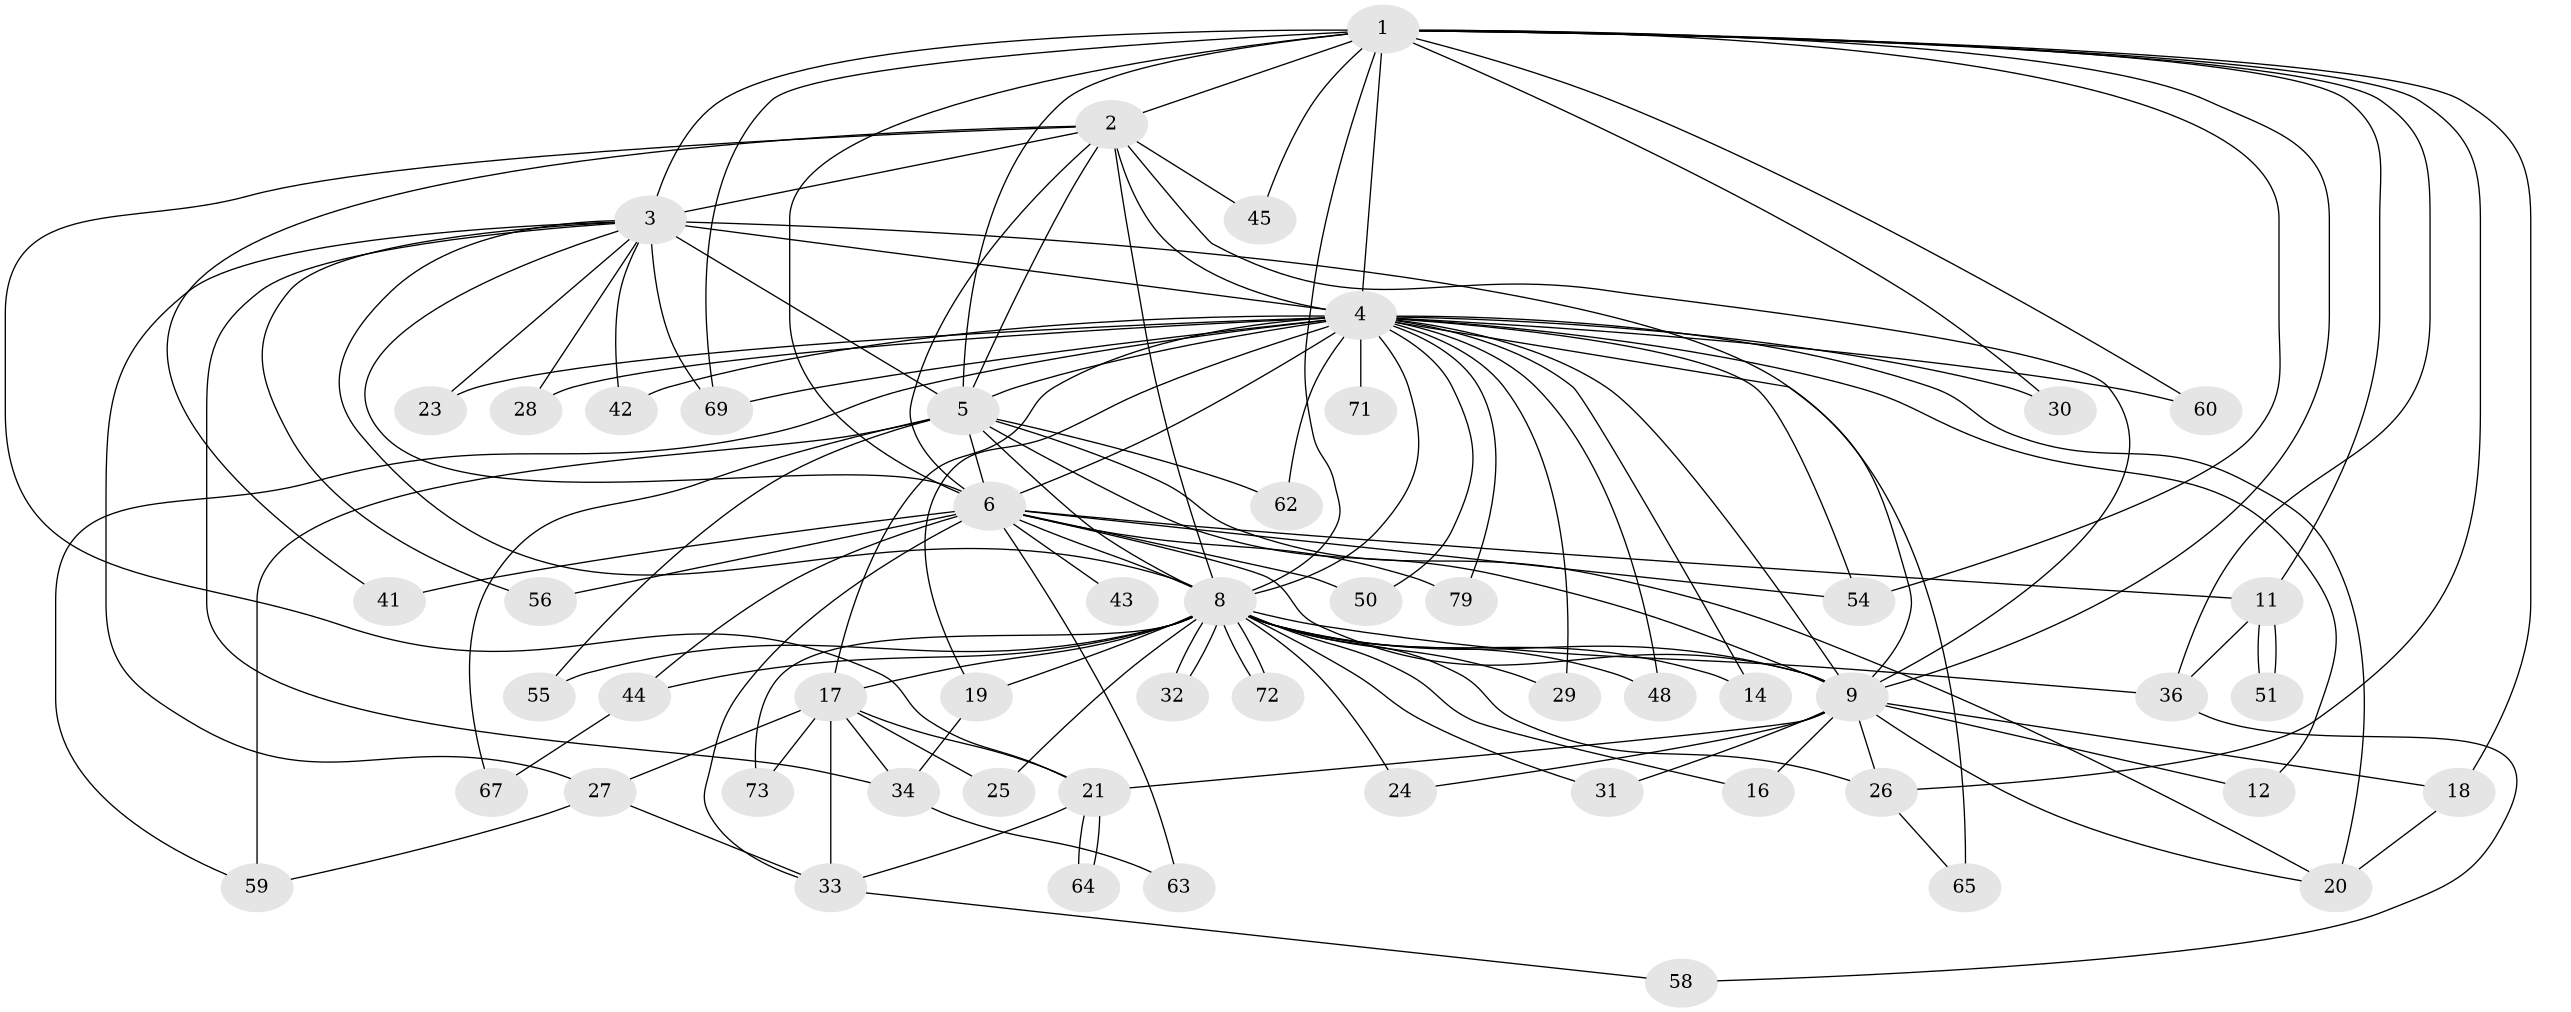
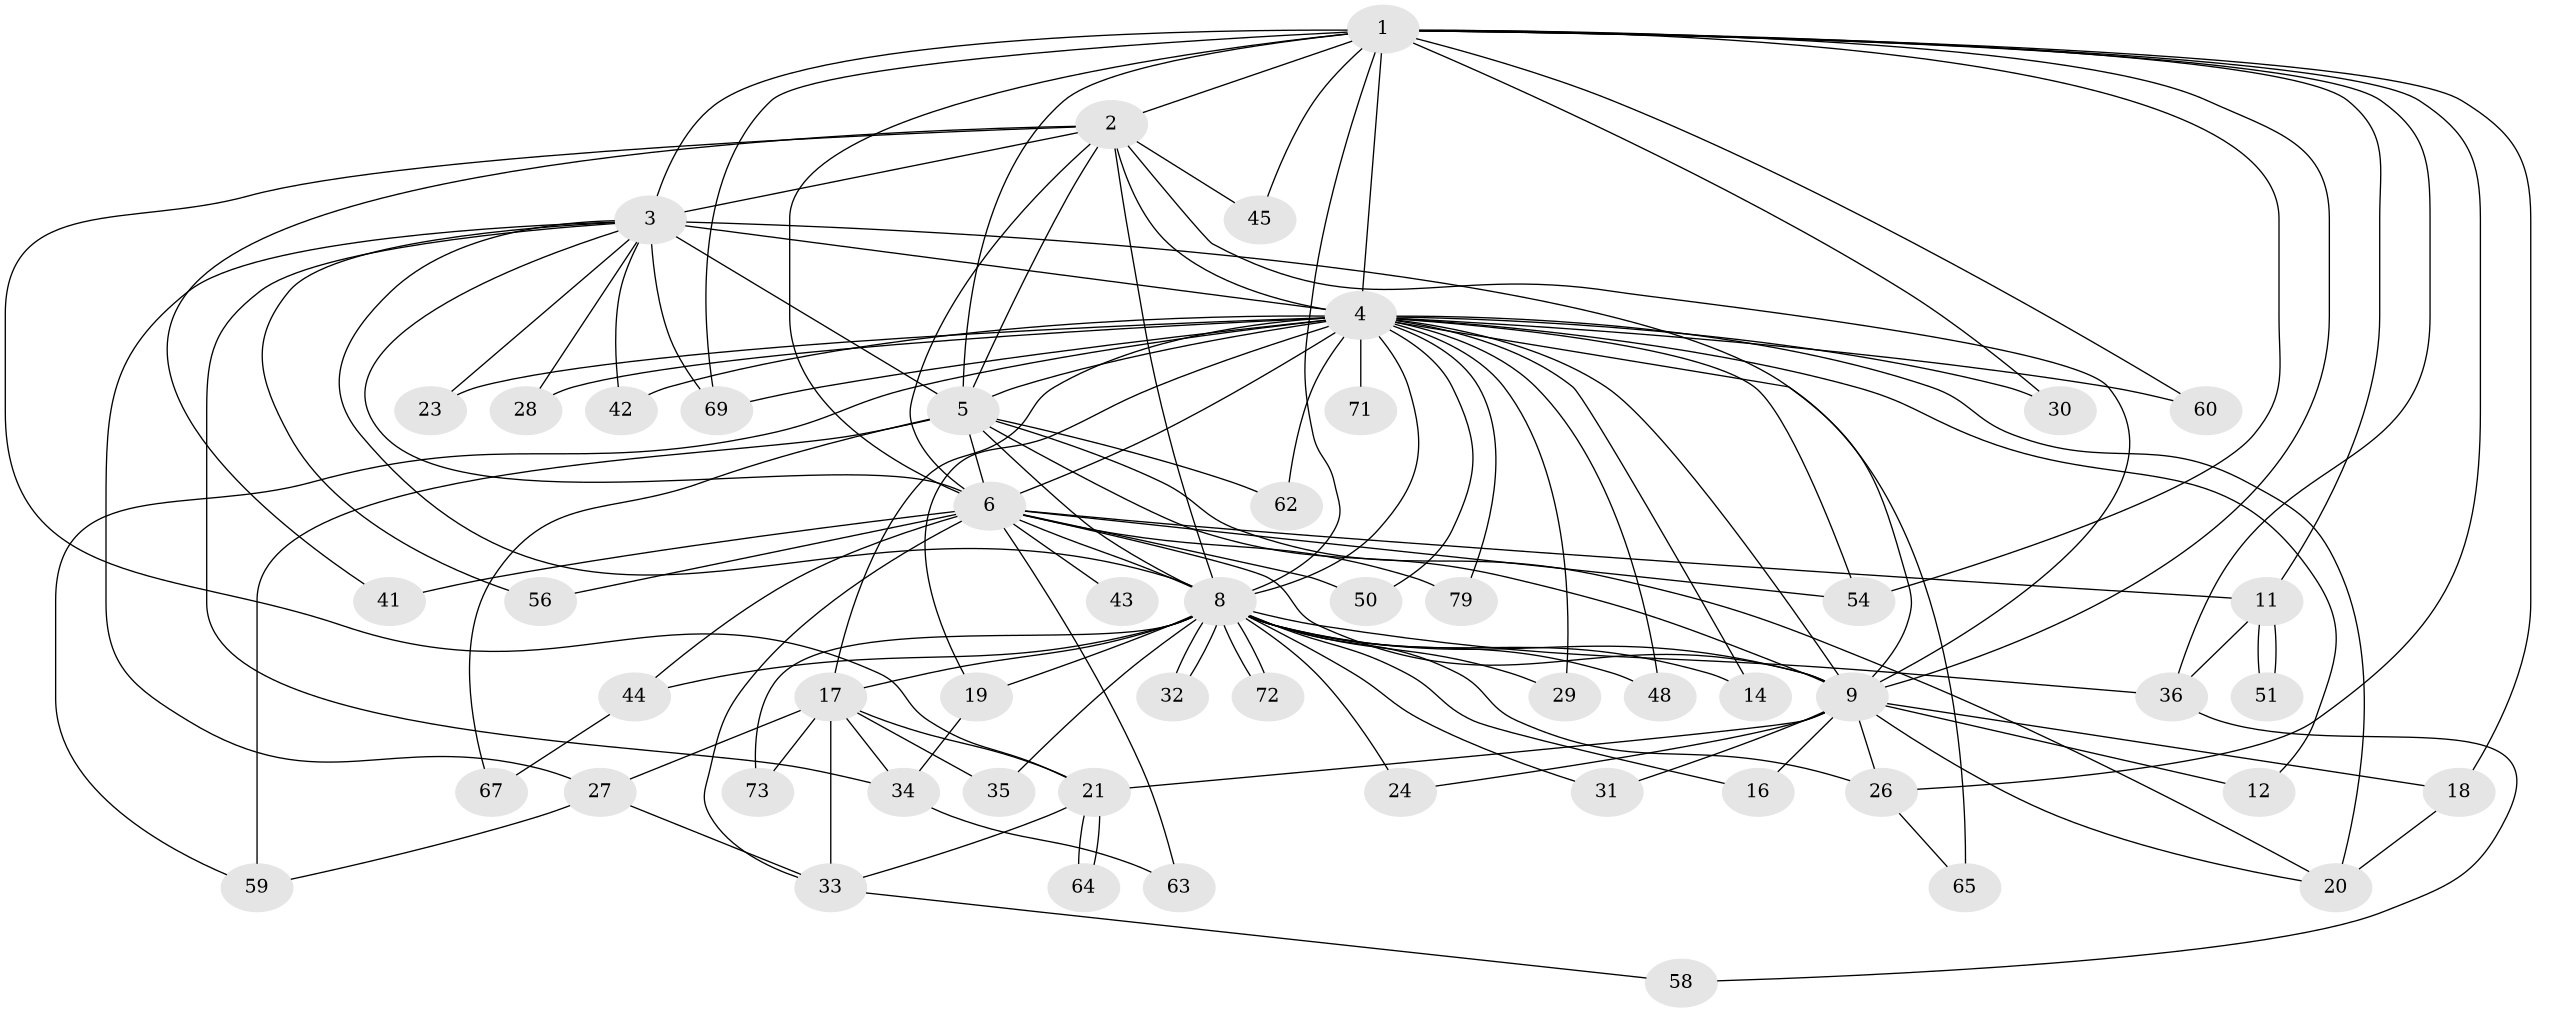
(539, 697) -> none
(999, 792) -> (999, 792)
